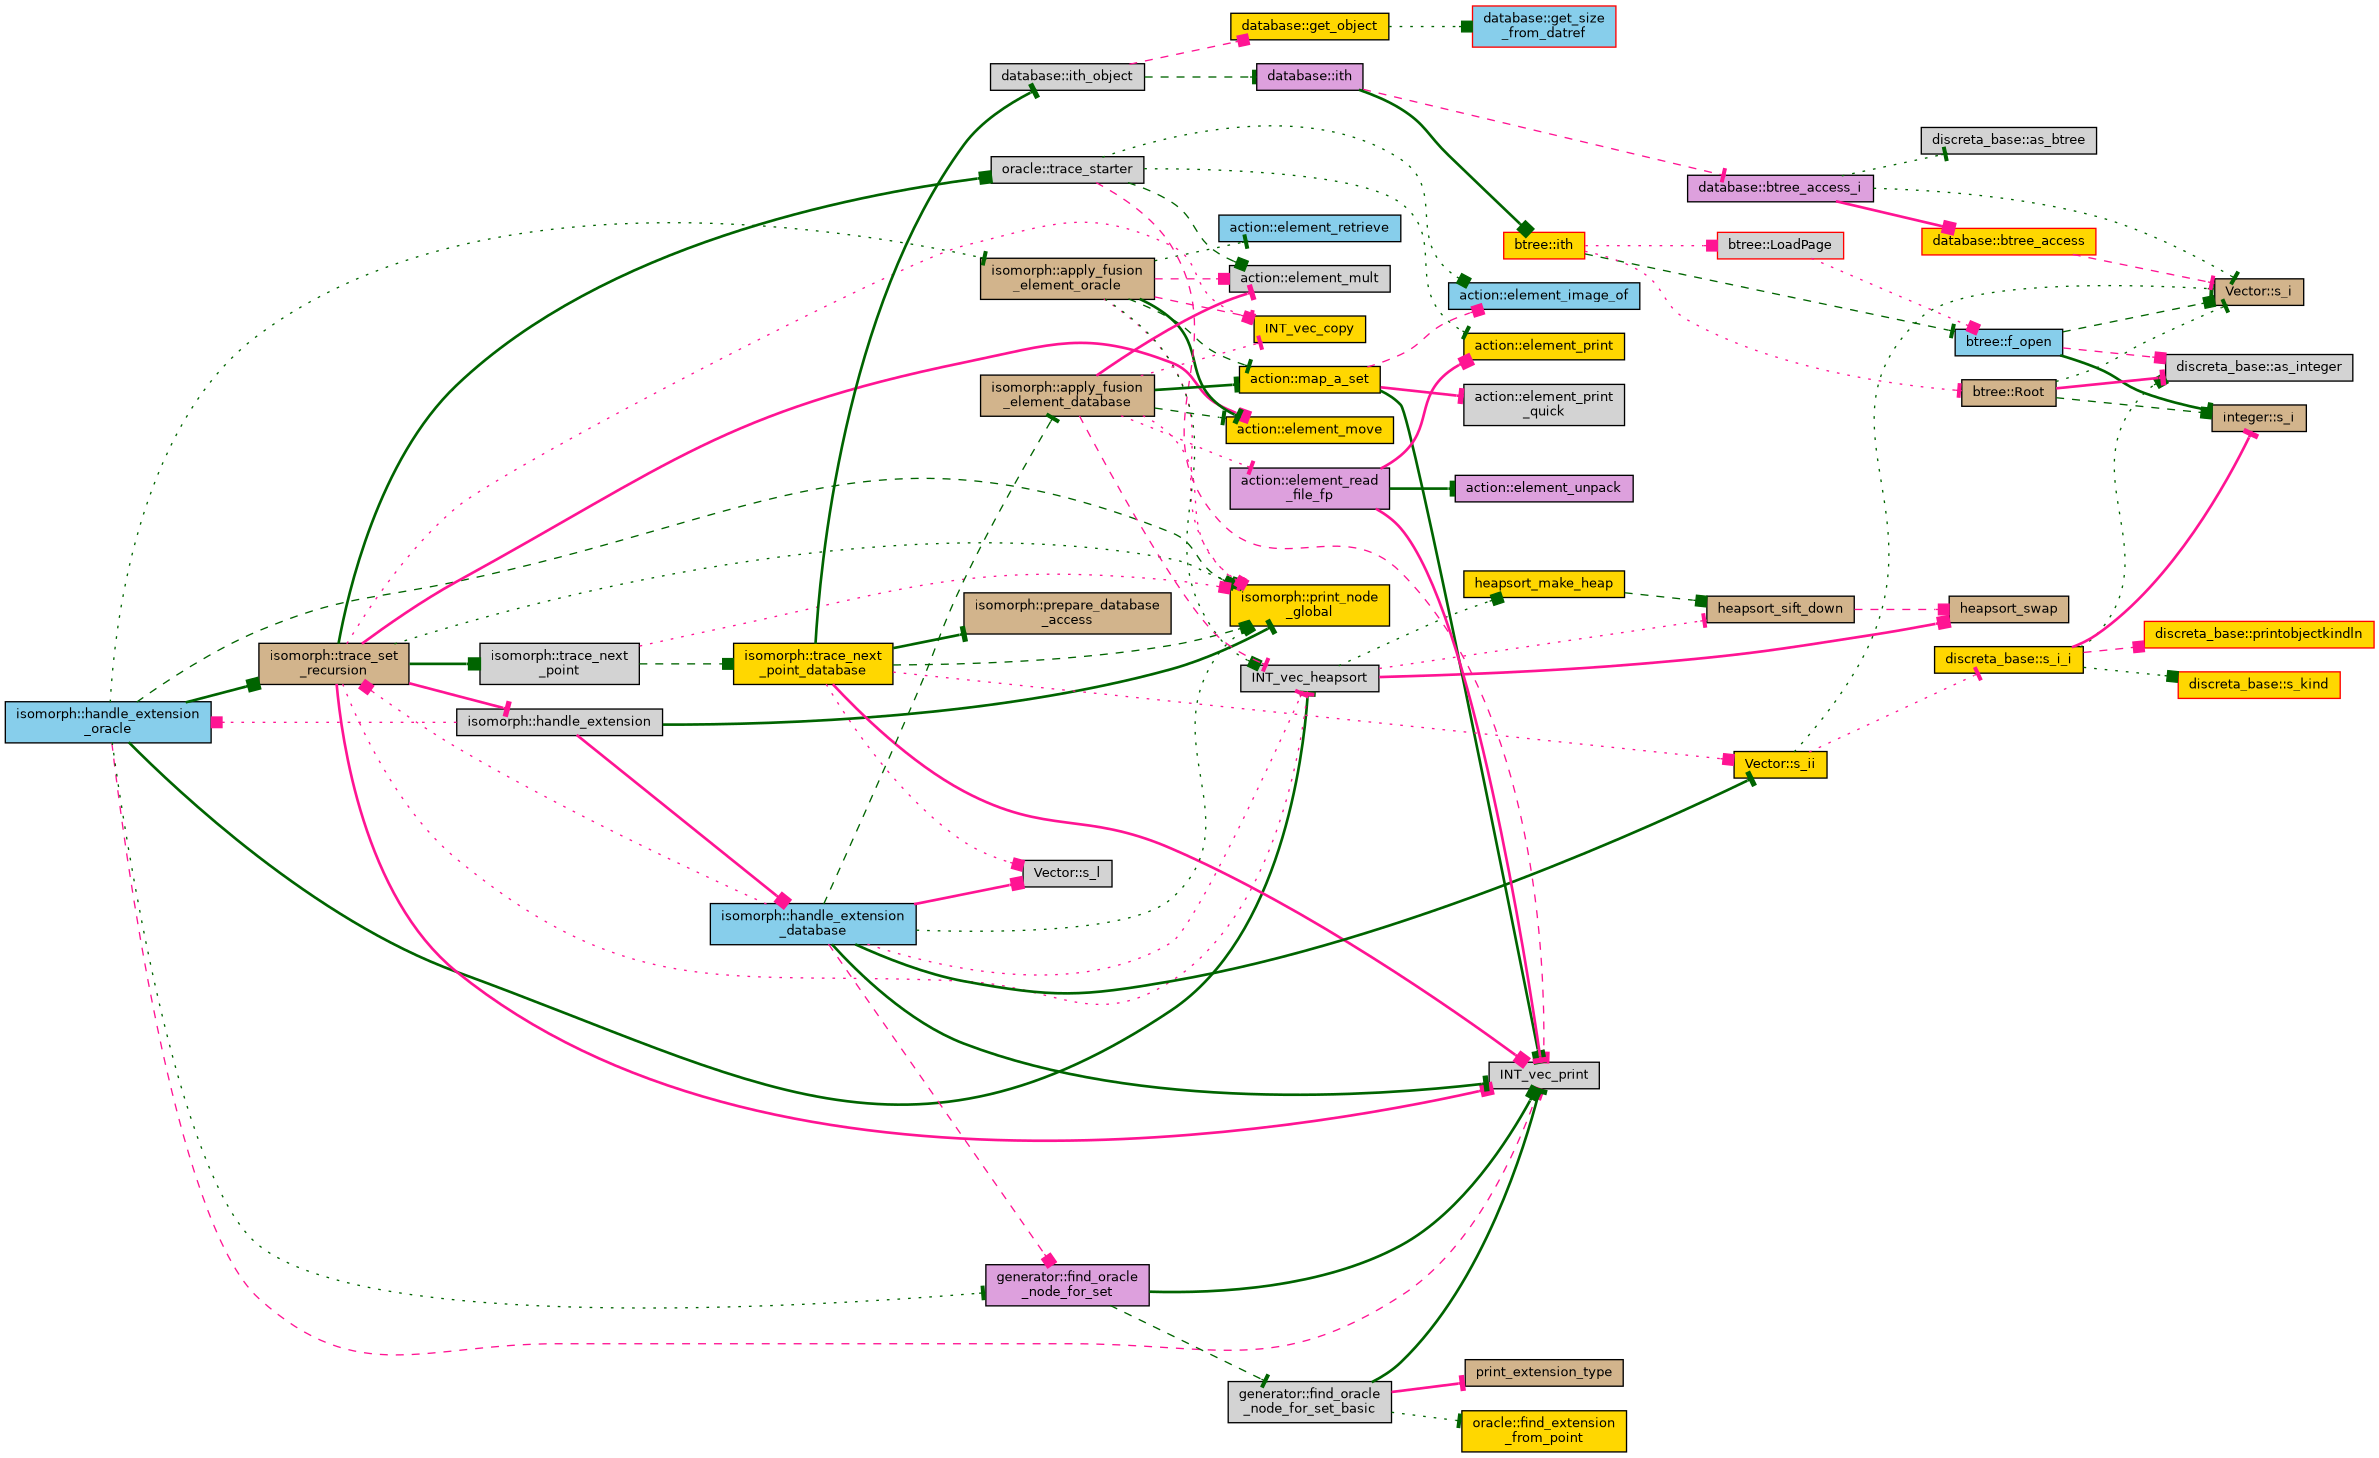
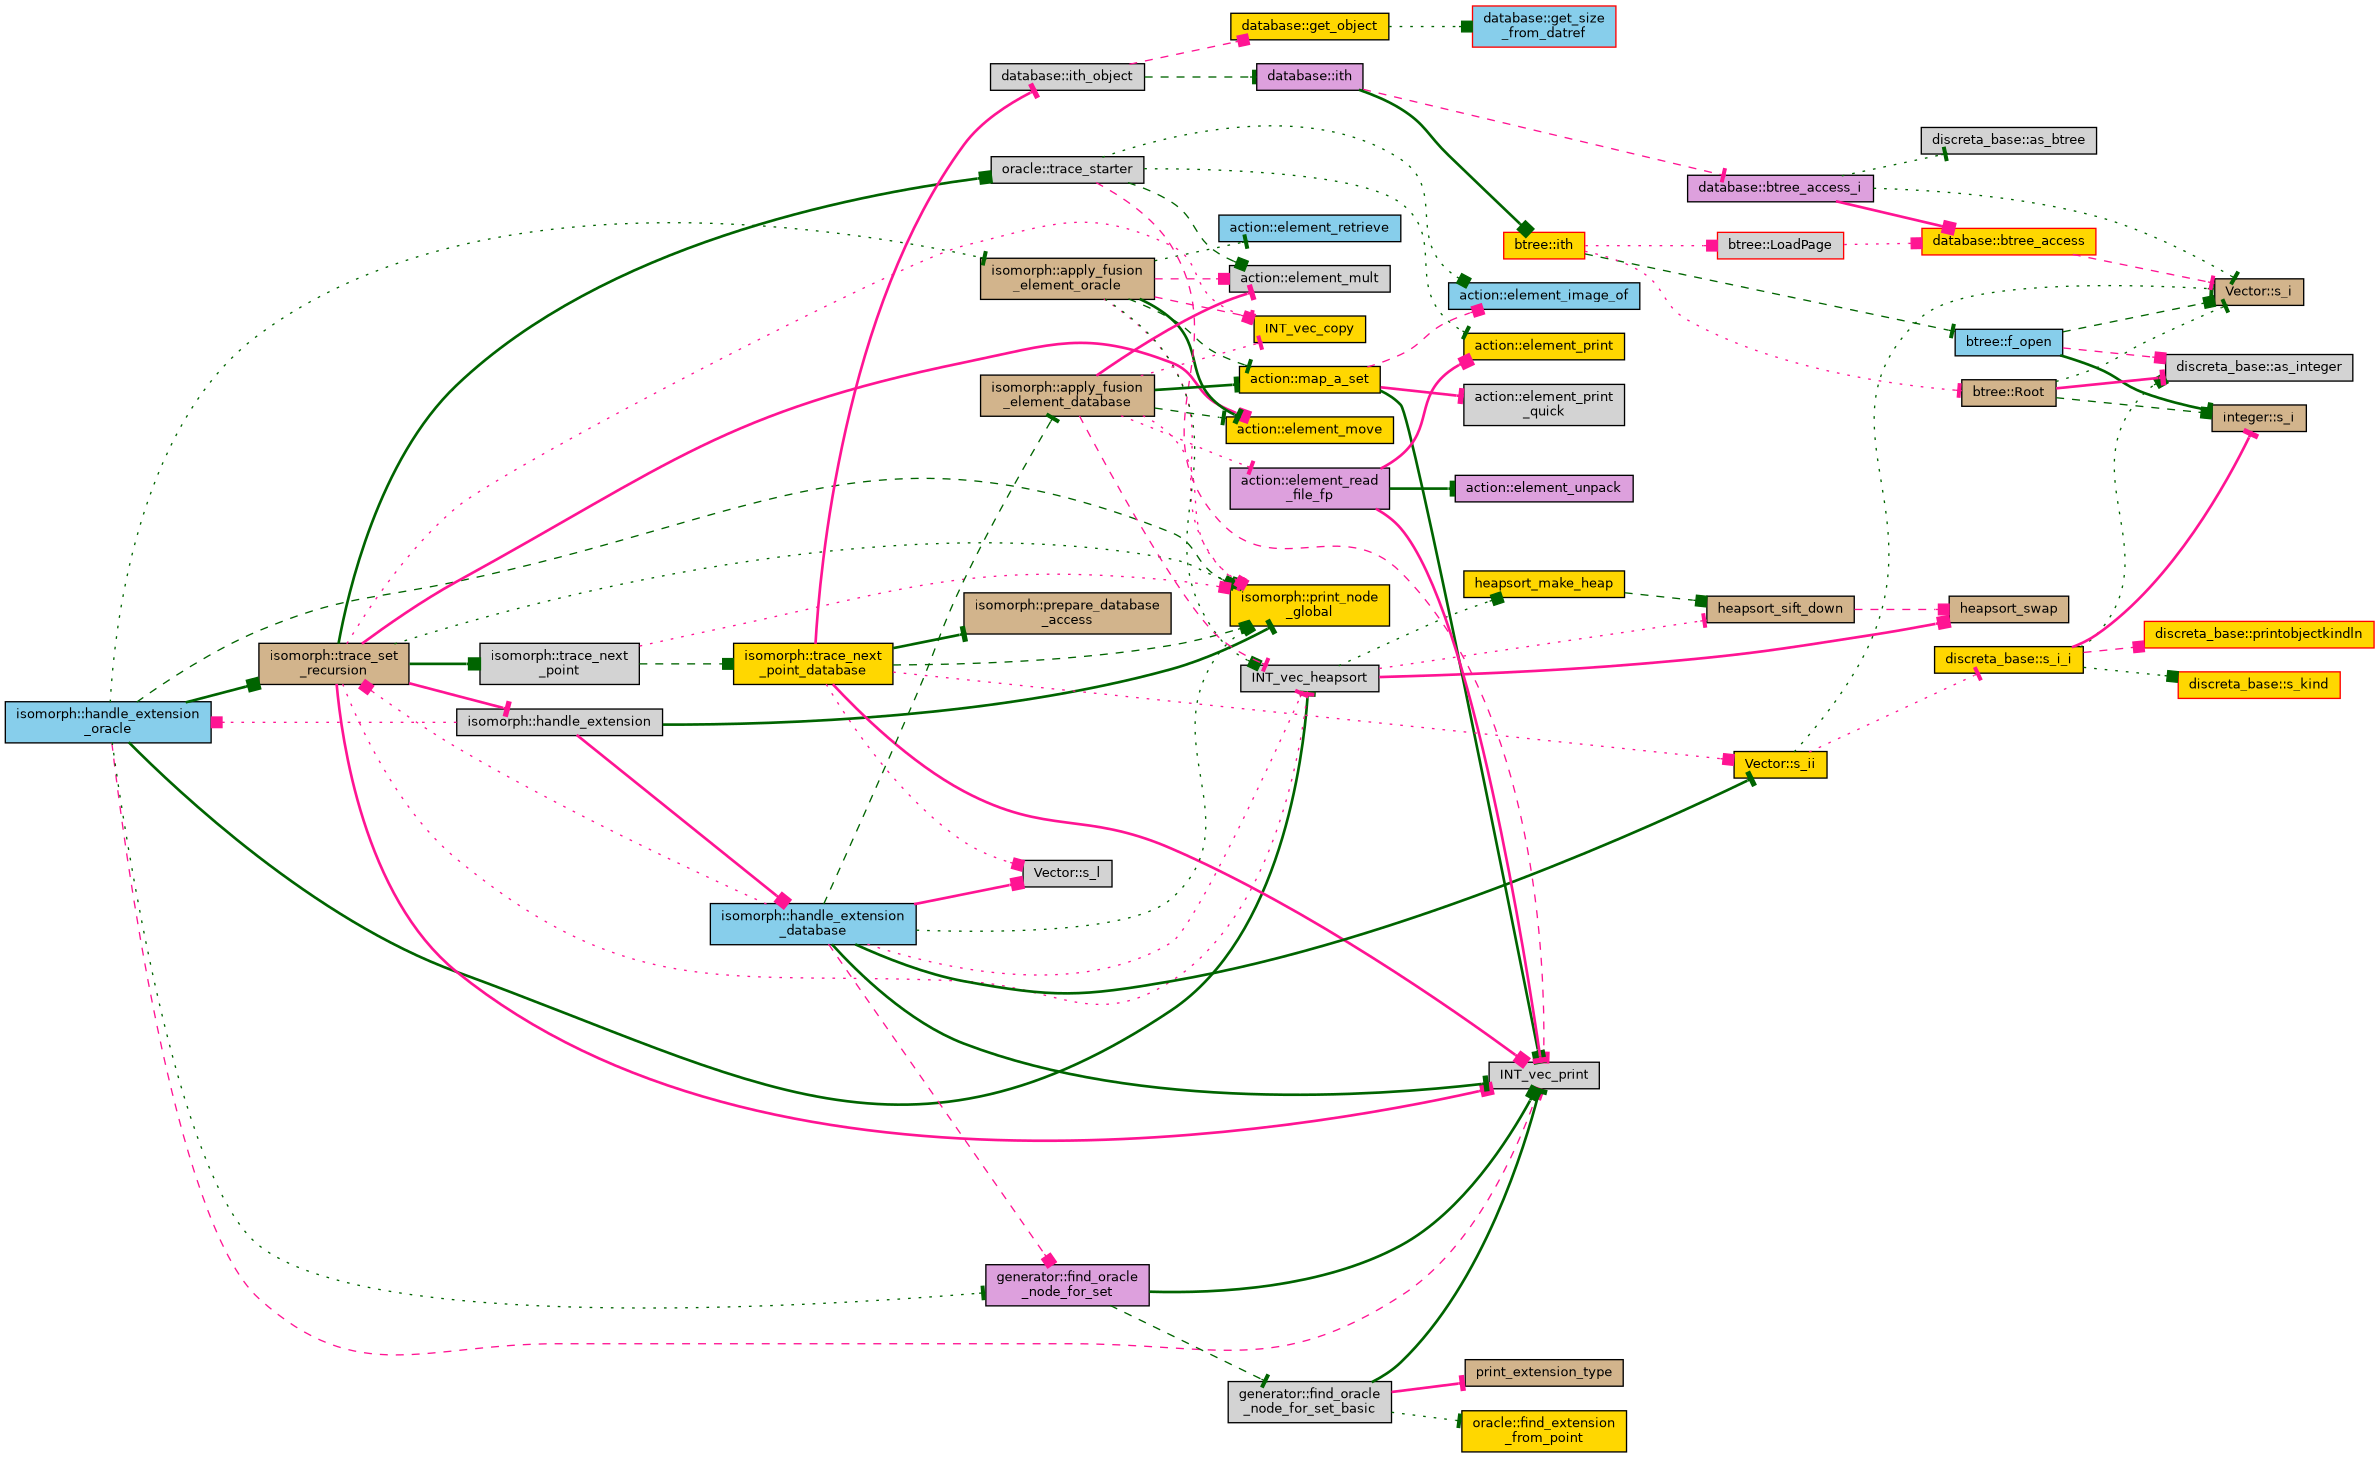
(1889, 291) -> (1876, 244)
(869, 343) -> (869, 343)
